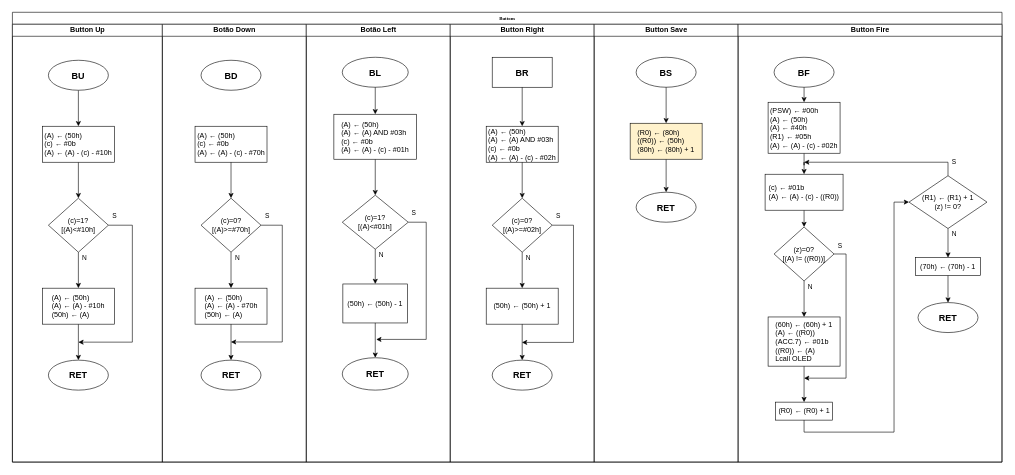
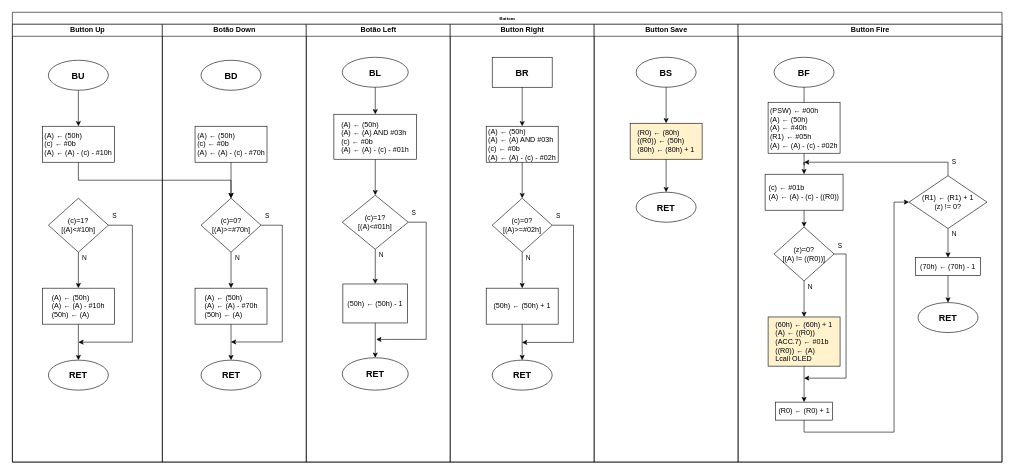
(804, 96) -> (804, 98)
(78, 186) -> (153, 180)
(804, 342) -> (804, 342)
